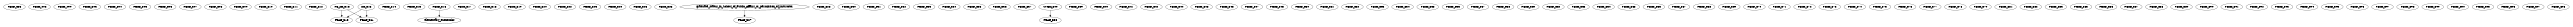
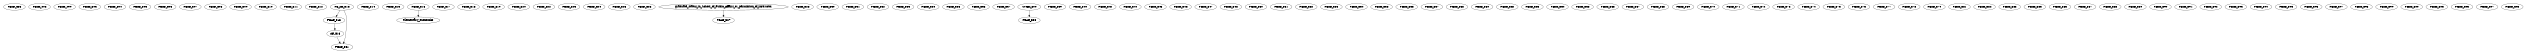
(1126, 7) -> none
(356, 13) -> (335, 26)
